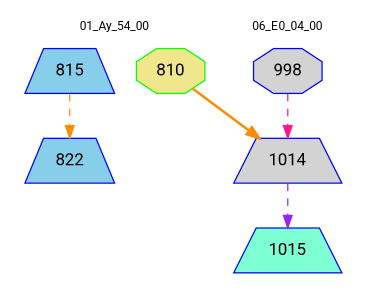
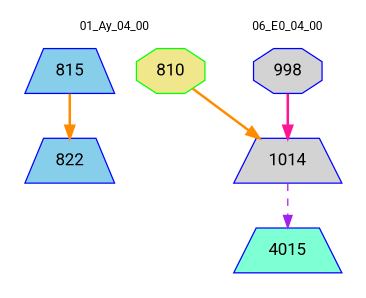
(115, 27) -> (115, 27)
(70, 110) -> (70, 110)
(288, 110) -> (288, 110)
(288, 250) -> (288, 250)
